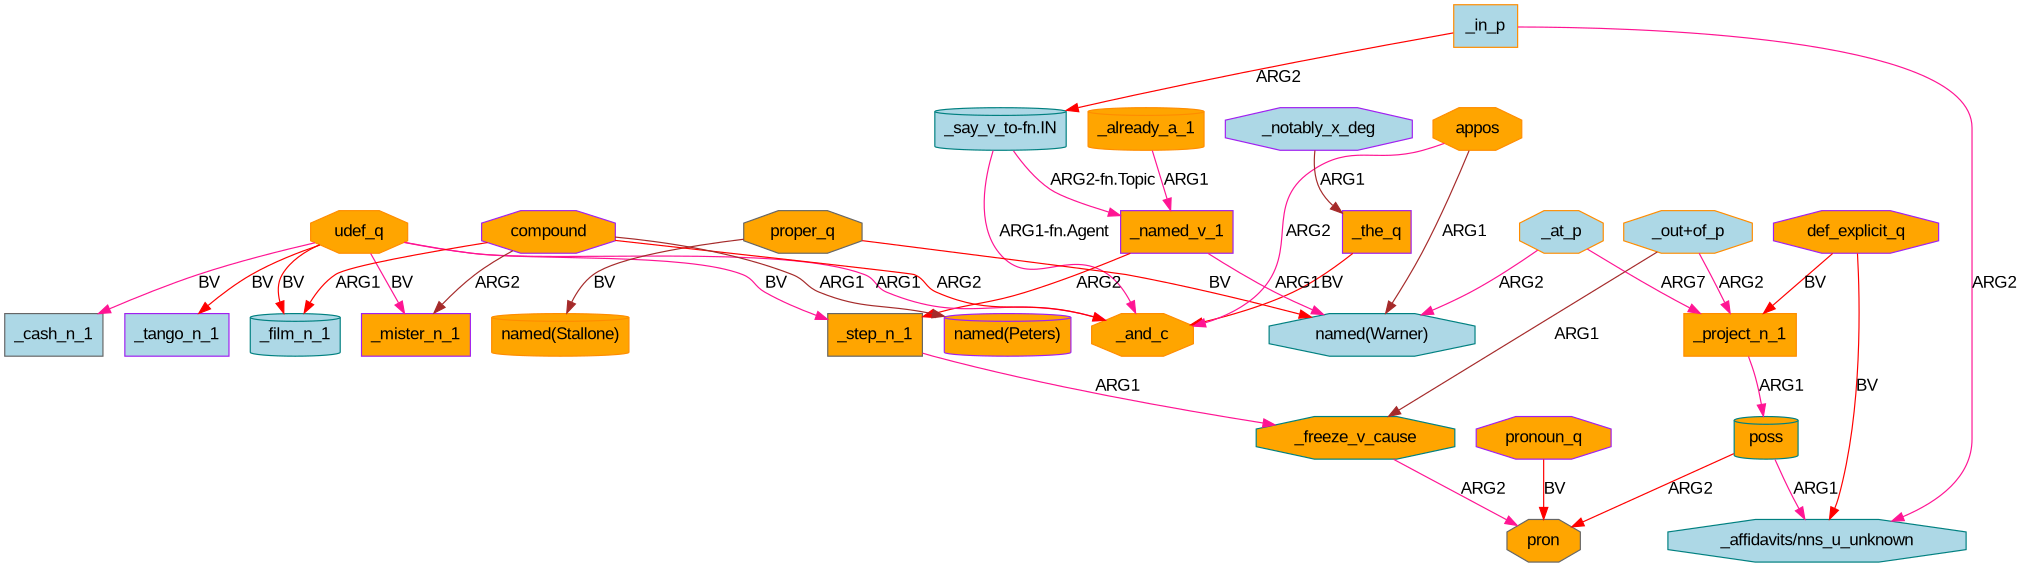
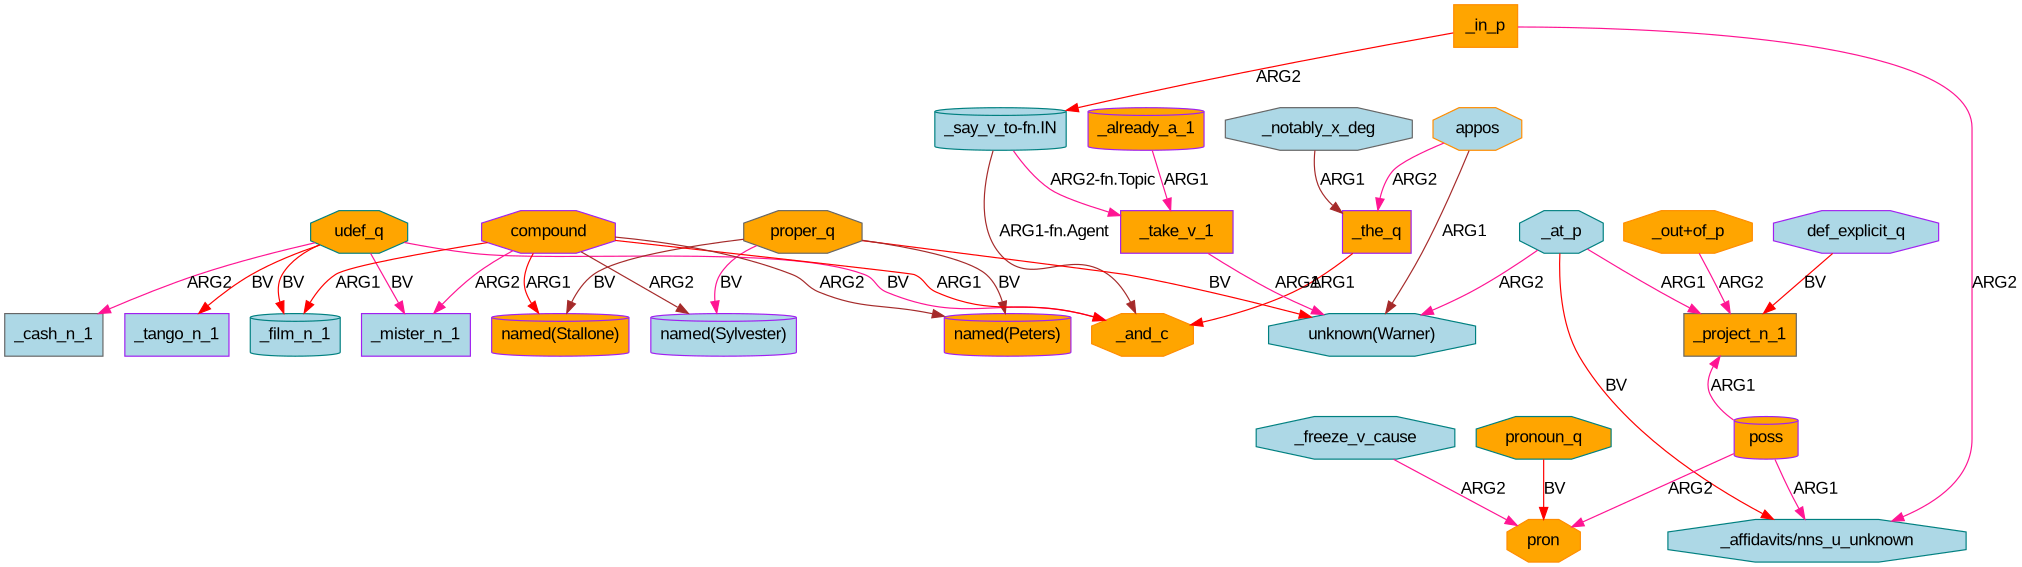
(1486, 26) -> (1486, 26)
(1146, 129) -> (1146, 129)
(1319, 129) -> (1319, 129)
(1477, 129) -> (1477, 129)
(1291, 194) -> (1404, 162)
(359, 232) -> (359, 232)
(1177, 232) -> (1177, 232)
(1561, 232) -> (1561, 232)
(1688, 232) -> (1688, 232)
(1856, 232) -> (1856, 232)
none -> (957, 260)
(1024, 268) -> (1024, 268)
(475, 274) -> (475, 274)
none -> (524, 278)
(209, 283) -> (209, 283)
(842, 283) -> (842, 283)
(898, 283) -> (898, 283)
(959, 283) -> (959, 283)
(1332, 283) -> (1332, 283)
(1683, 283) -> (1683, 283)
(1528, 331) -> none
(416, 335) -> (416, 335)
(560, 335) -> (560, 335)
none -> (724, 335)
(875, 335) -> none
(1372, 335) -> (1372, 335)
(1740, 335) -> (1740, 335)
(1756, 380) -> (1711, 397)
(1857, 382) -> (1622, 411)
(1356, 438) -> (1356, 438)
(1544, 438) -> (1544, 438)
(1766, 438) -> (1766, 438)
(1658, 488) -> (1658, 488)
(1544, 541) -> (1544, 541)
